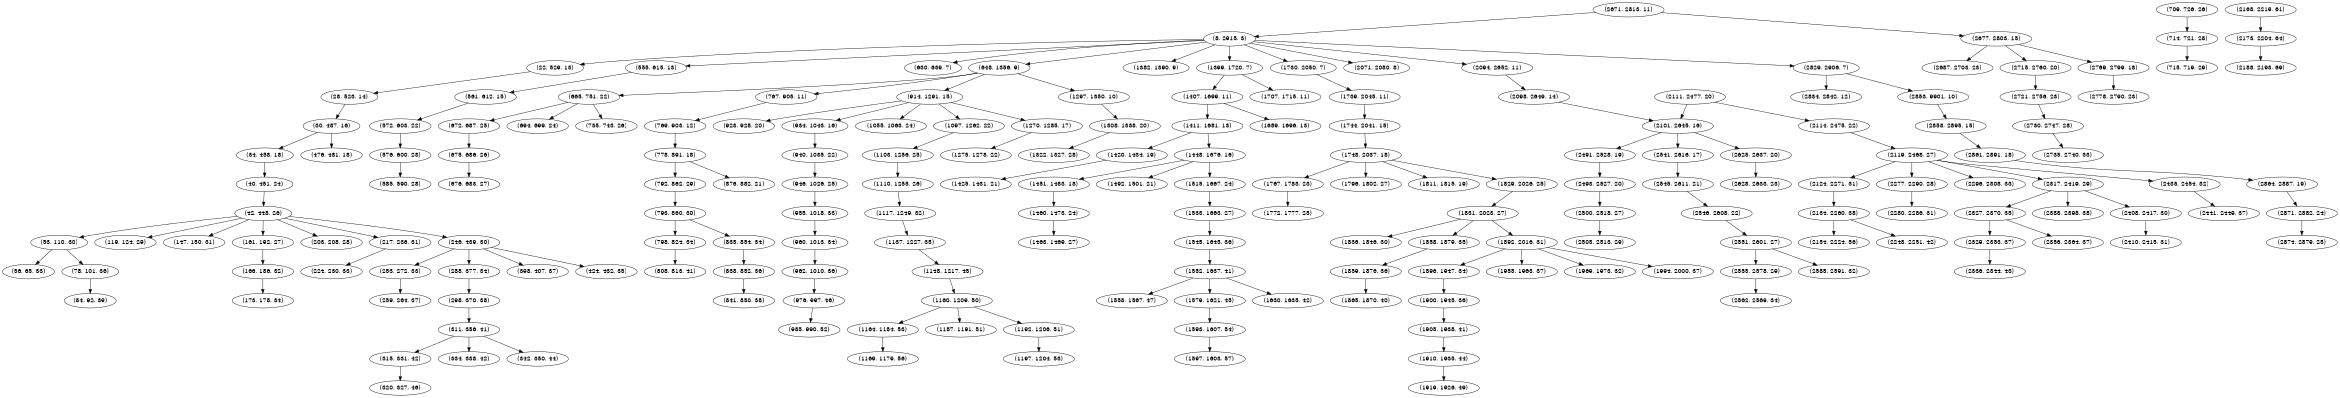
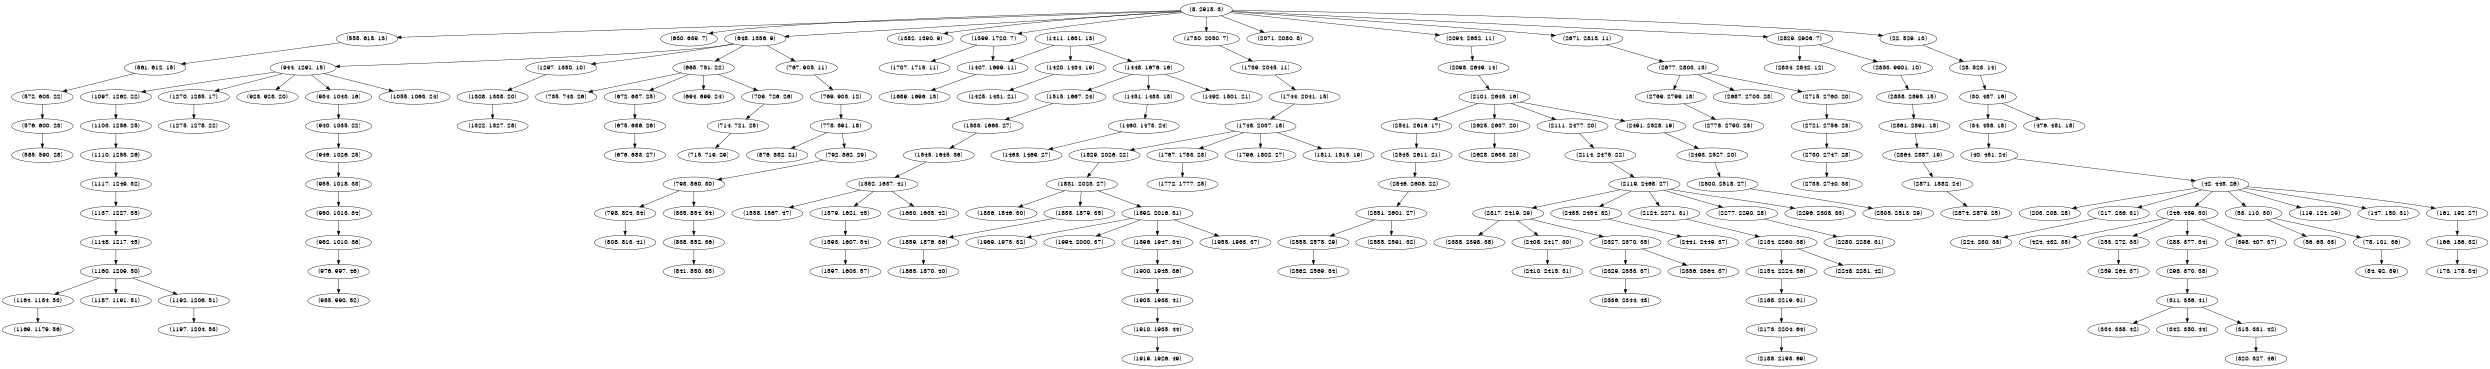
(1427, 24) -> (1391, 23)
none -> (736, 82)
(930, 97) -> (303, 68)
(1207, 110) -> (1033, 53)
(1685, 110) -> (1532, 111)
(1522, 184) -> (1104, 155)
(2302, 213) -> (1937, 184)
none -> (1781, 284)
